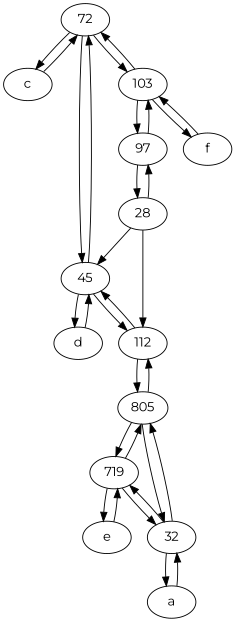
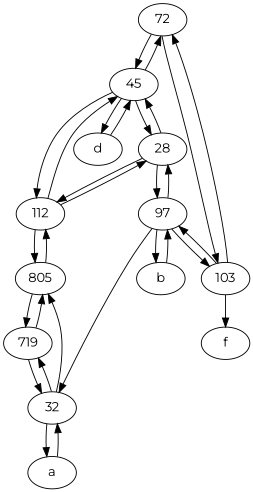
(28, 84) -> none
none -> (141, 114)
(183, 118) -> none
none -> (100, 186)
none -> (161, 279)
(150, 469) -> (104, 304)
(107, 537) -> none
